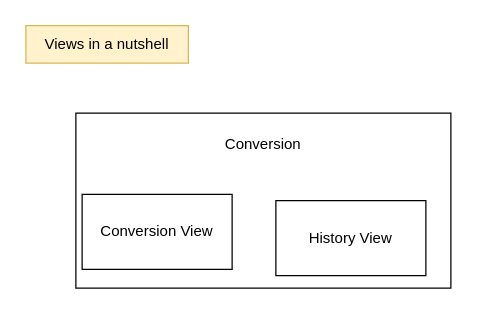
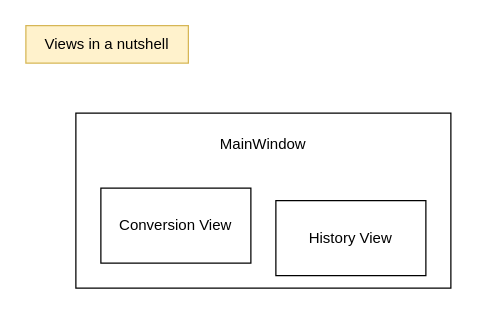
(263, 144) -> (263, 144)
(157, 232) -> (176, 226)
